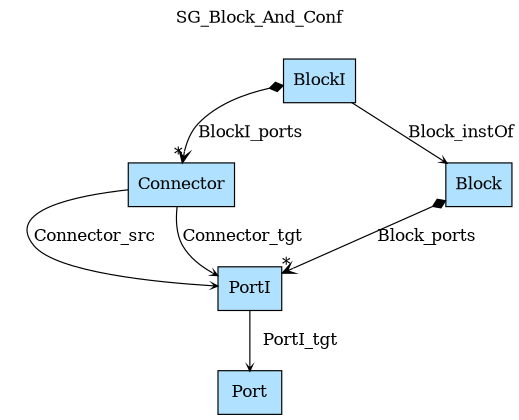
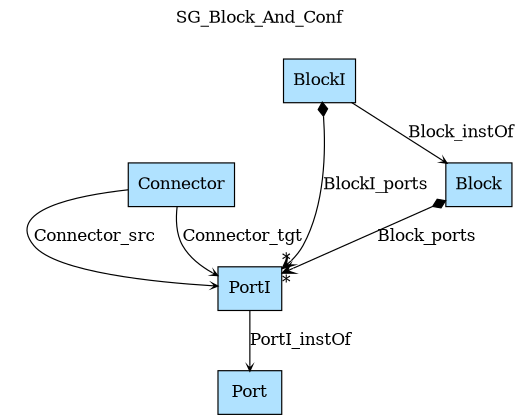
(218, 108) -> (320, 192)
(301, 341) -> (301, 341)
